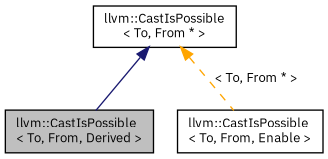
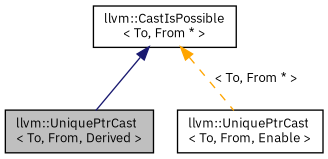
(79, 131) -> (79, 131)
(250, 131) -> (250, 131)
